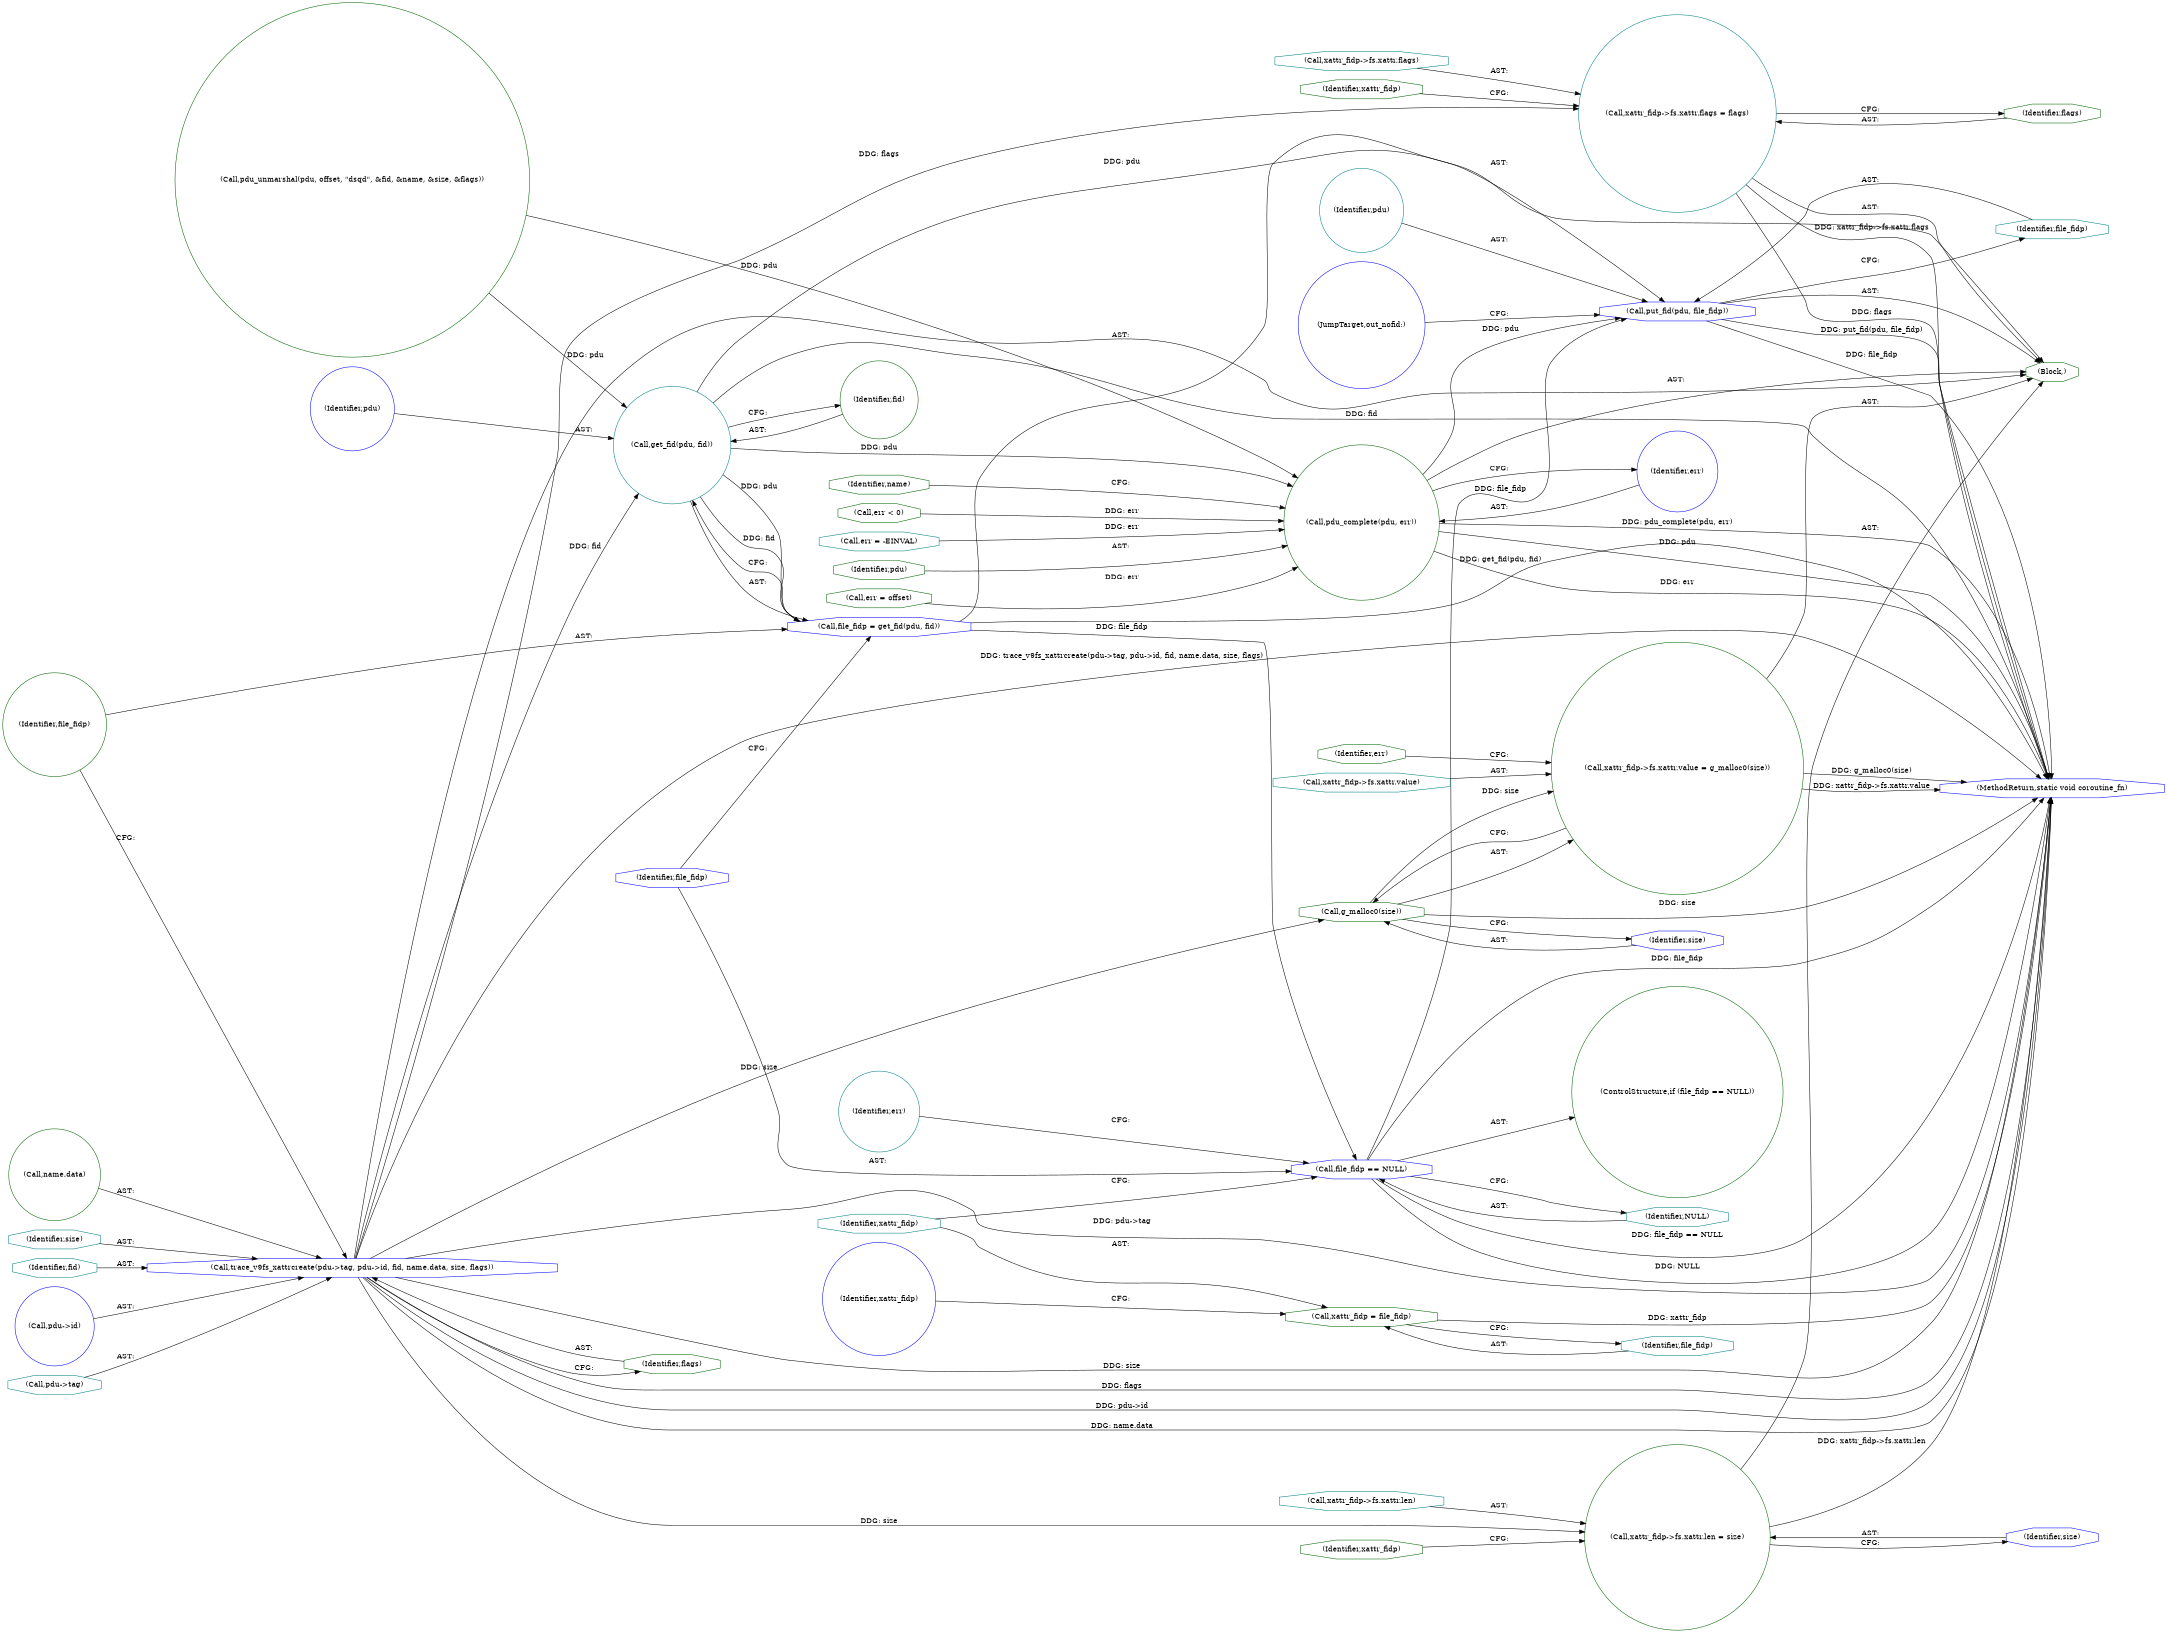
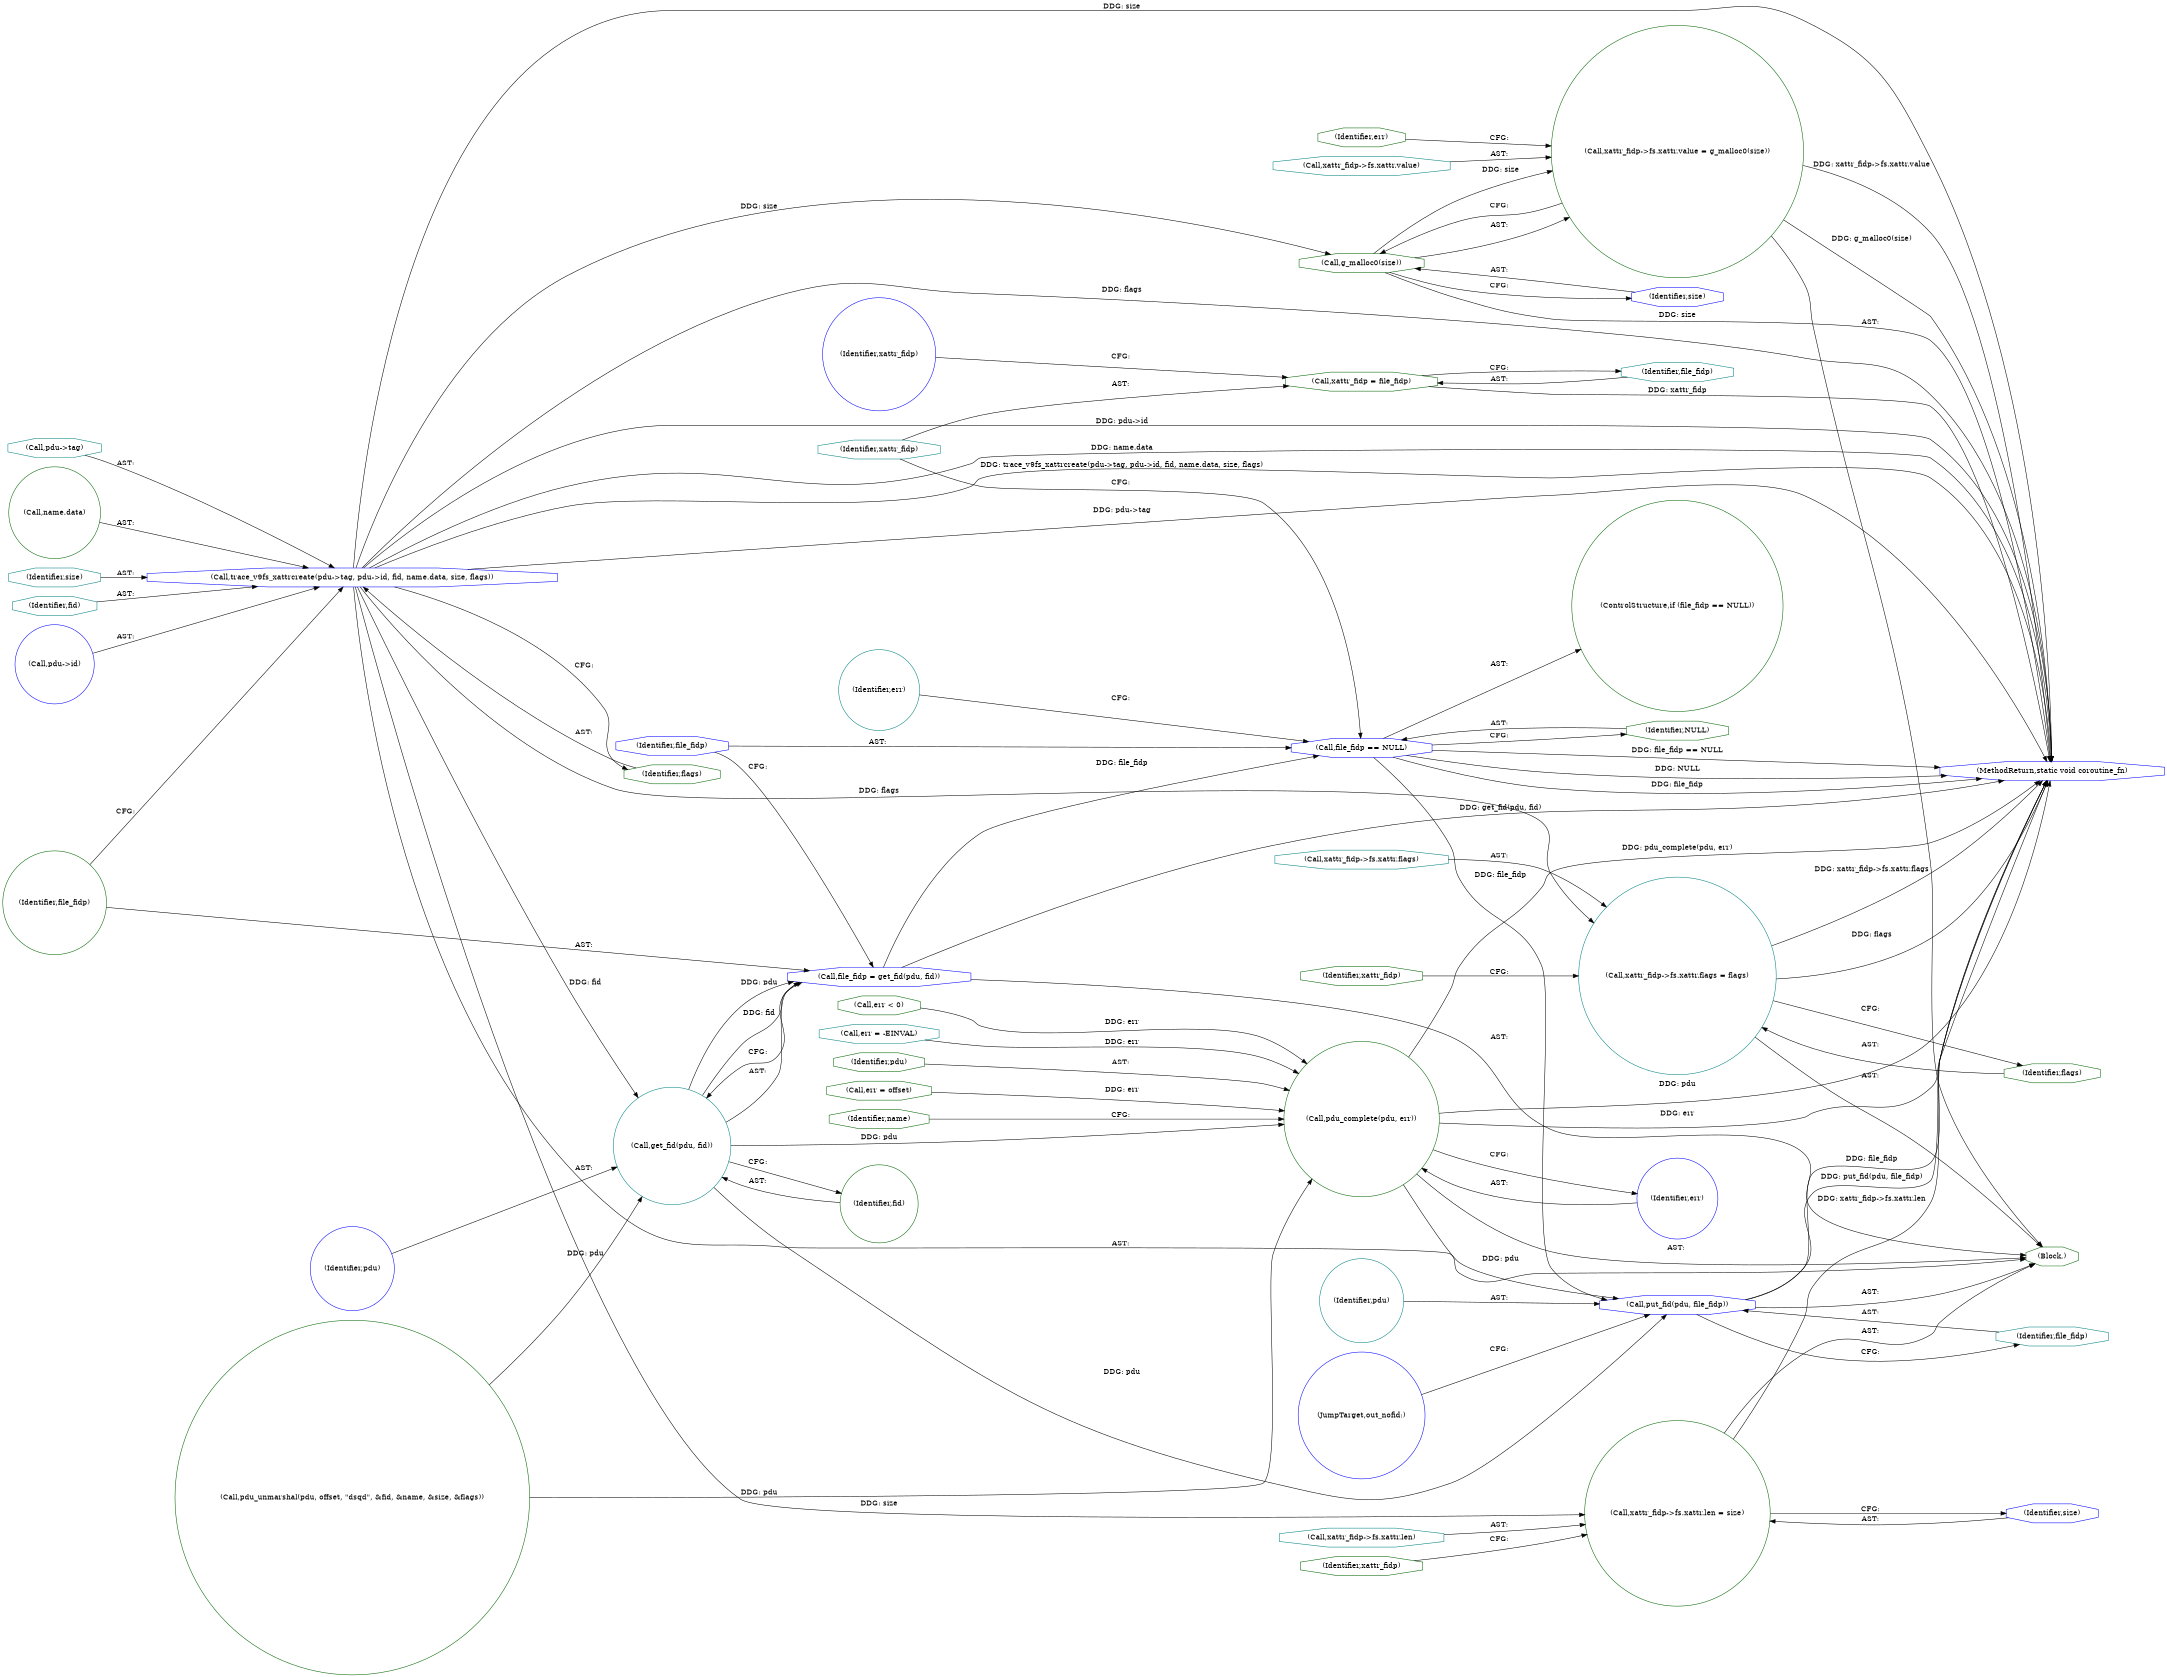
(1465, 419) -> none
(1677, 1217) -> (1677, 731)
